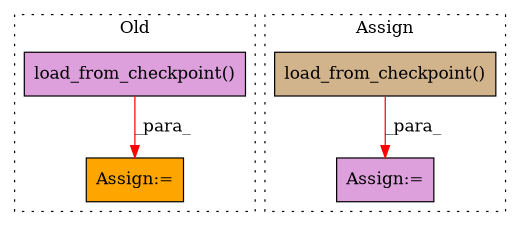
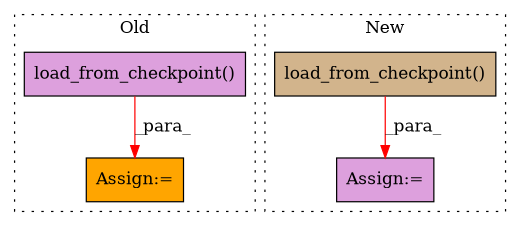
(385, 29) -> (385, 29)
